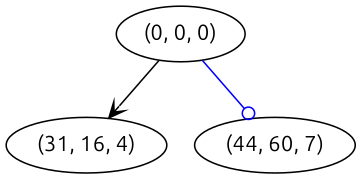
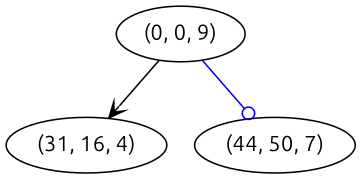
(181, 34) -> (181, 34)
(275, 145) -> (275, 145)
